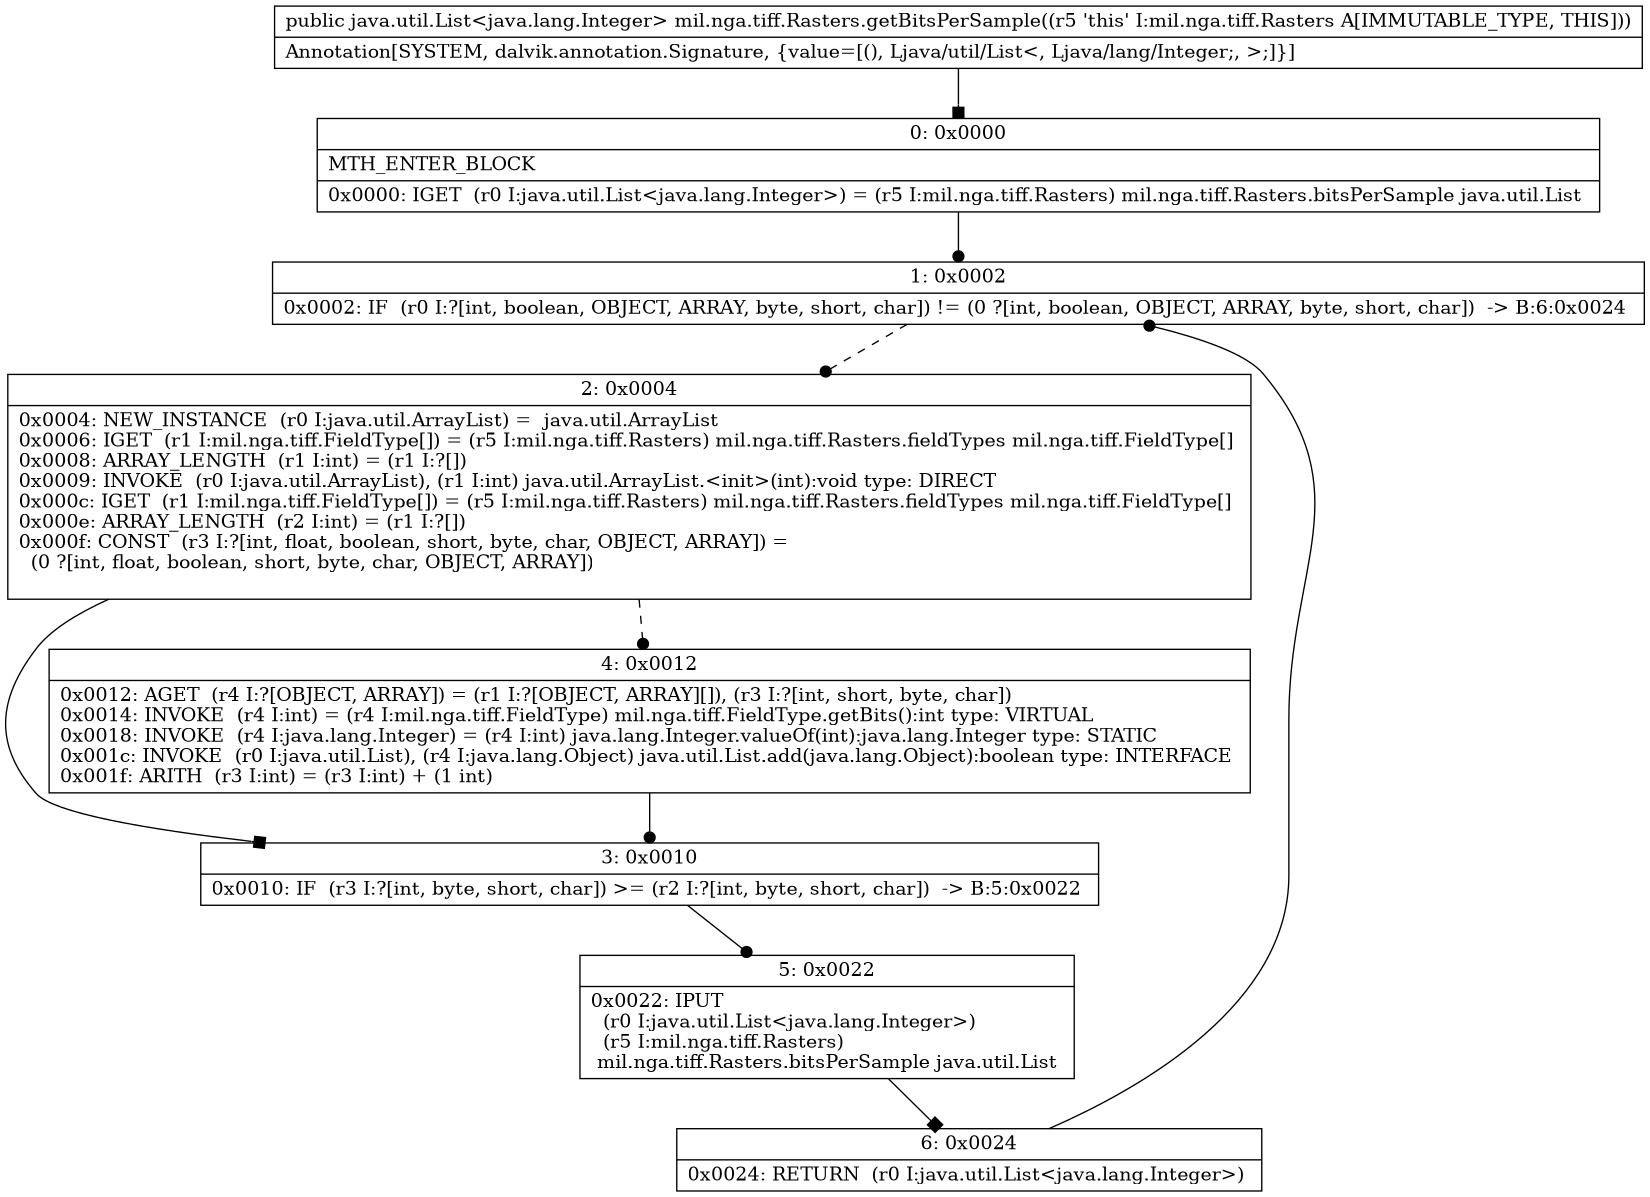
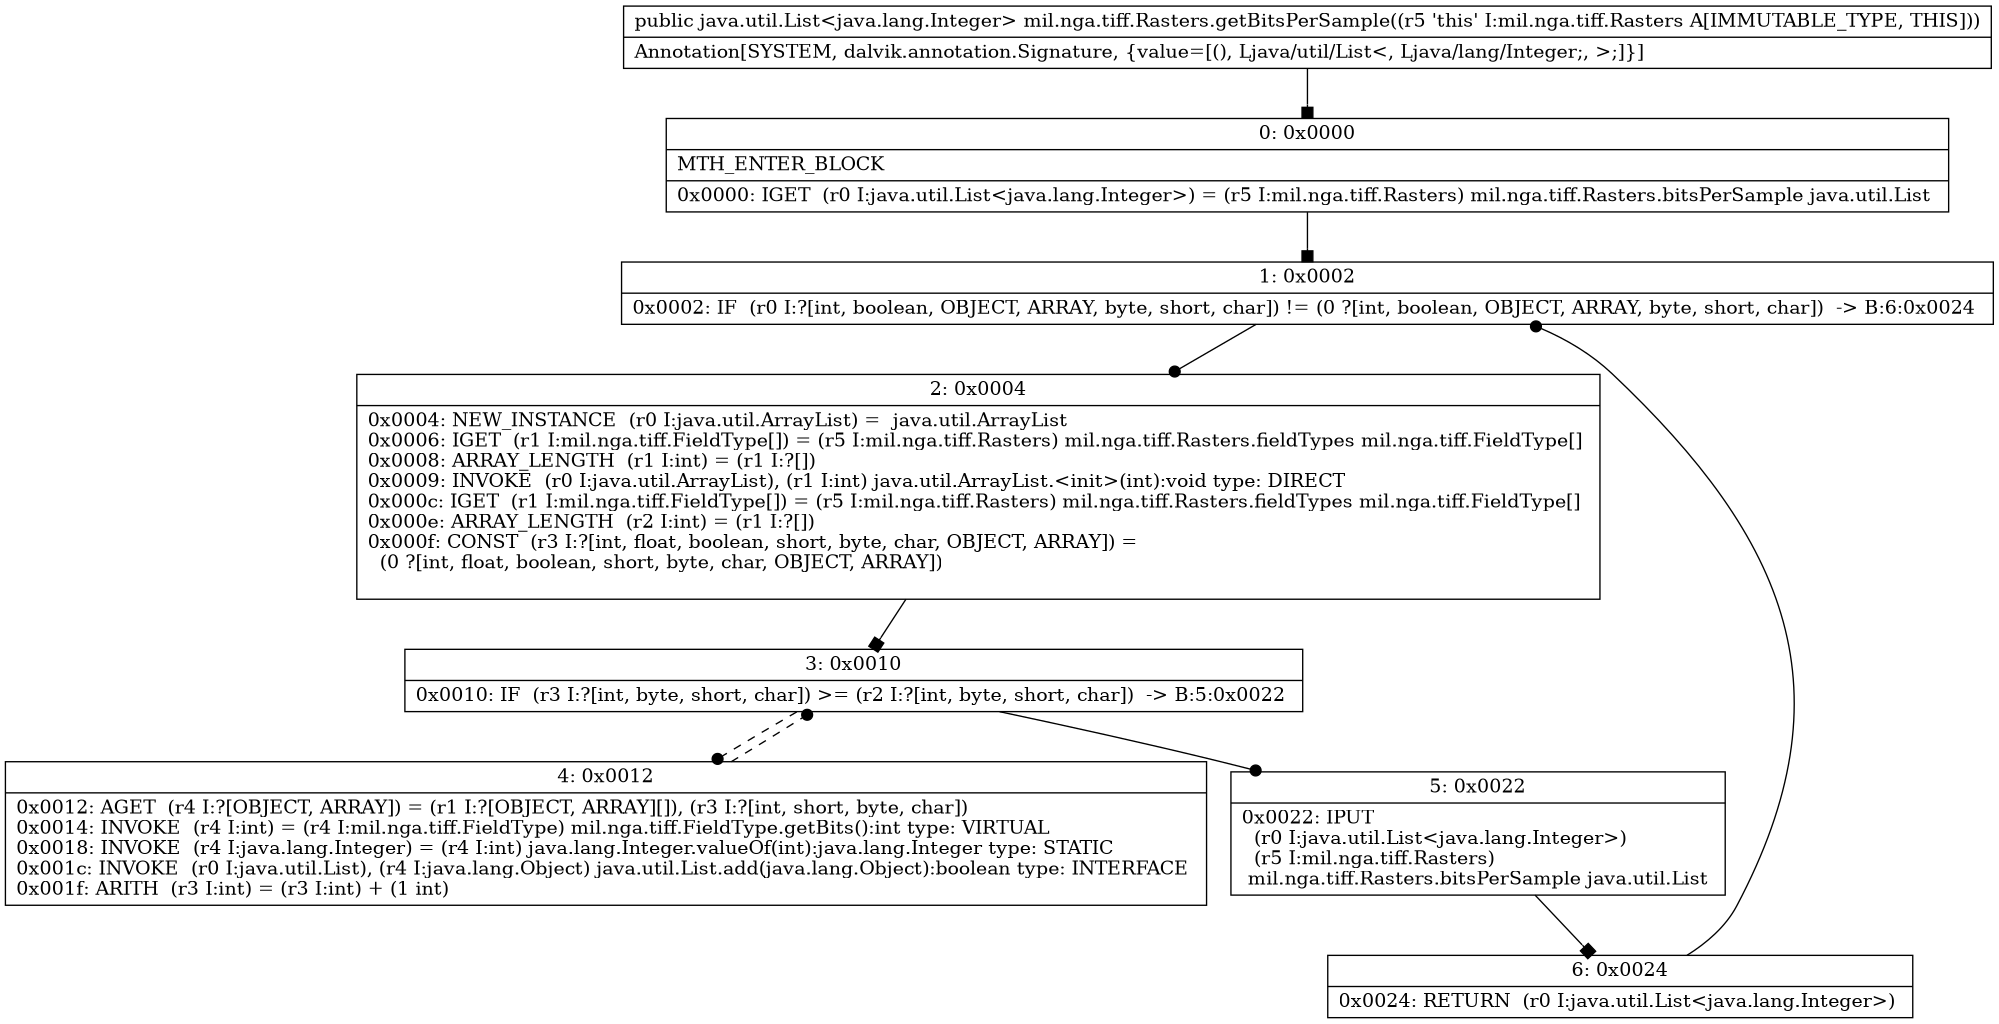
(958, 231) -> (1307, 230)
(869, 347) -> (1218, 347)
(641, 619) -> (759, 734)
(650, 813) -> (767, 740)
